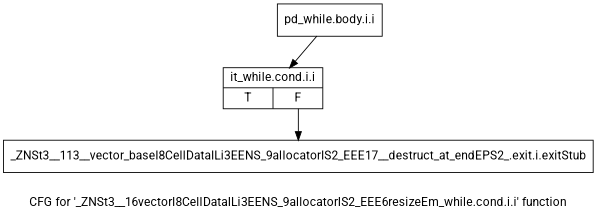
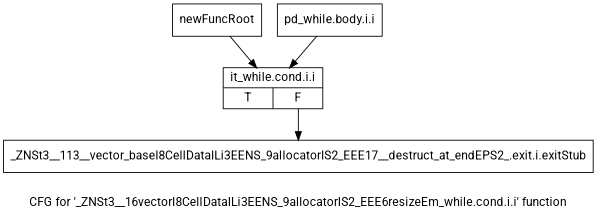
none -> (217, 20)
